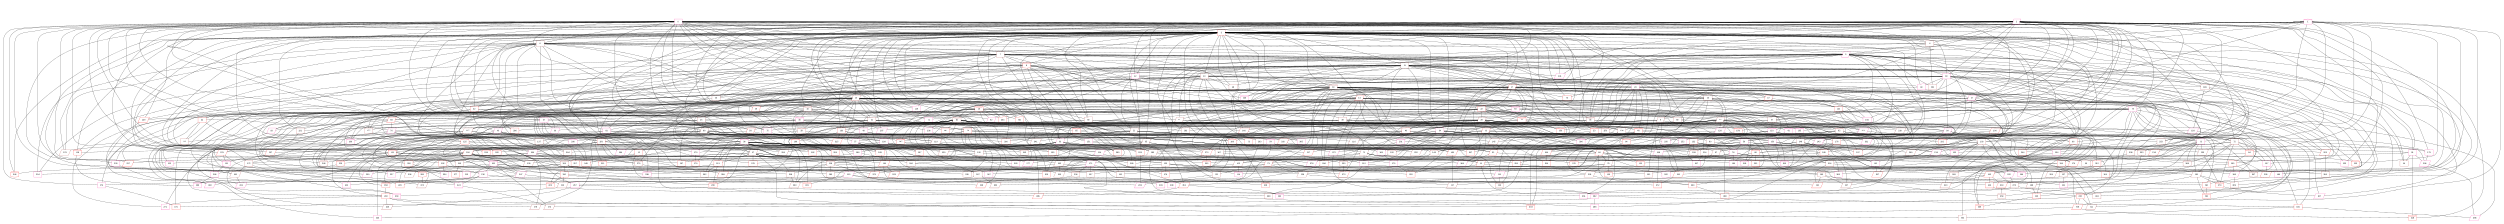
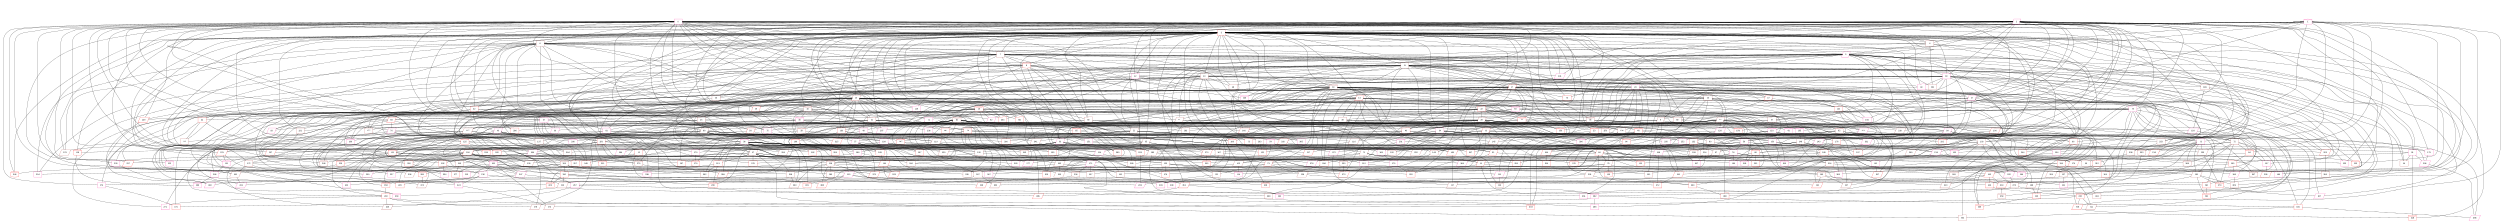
(1192, 95) -> none
(1707, 101) -> (2130, 138)
(1195, 132) -> (1217, 136)
(611, 147) -> (707, 141)
(1876, 150) -> (1127, 146)
none -> (1262, 153)
(281, 158) -> (349, 165)
(1666, 174) -> none
none -> (822, 185)
(1909, 187) -> (1940, 181)
(378, 218) -> none
